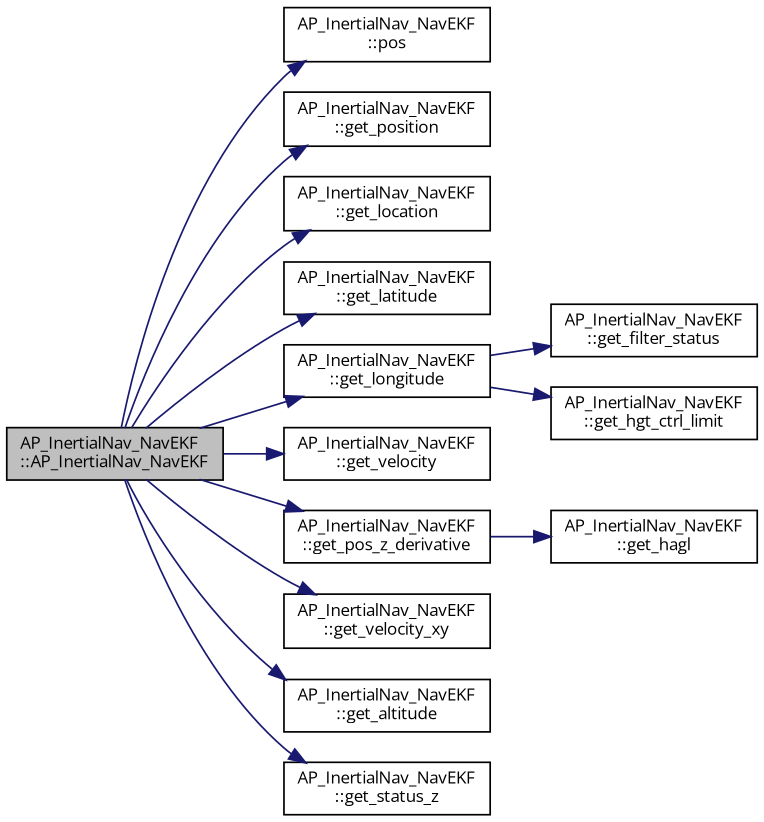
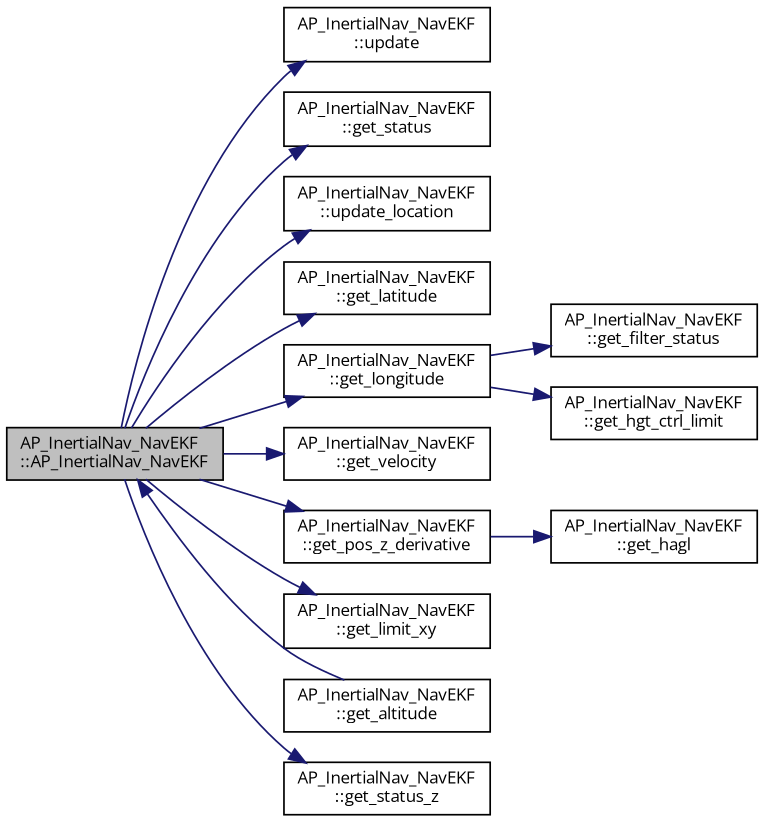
(387, 35) -> (387, 35)
(387, 119) -> (387, 119)
(387, 204) -> (387, 204)
(190, 581) -> (233, 602)
(387, 621) -> (387, 621)
